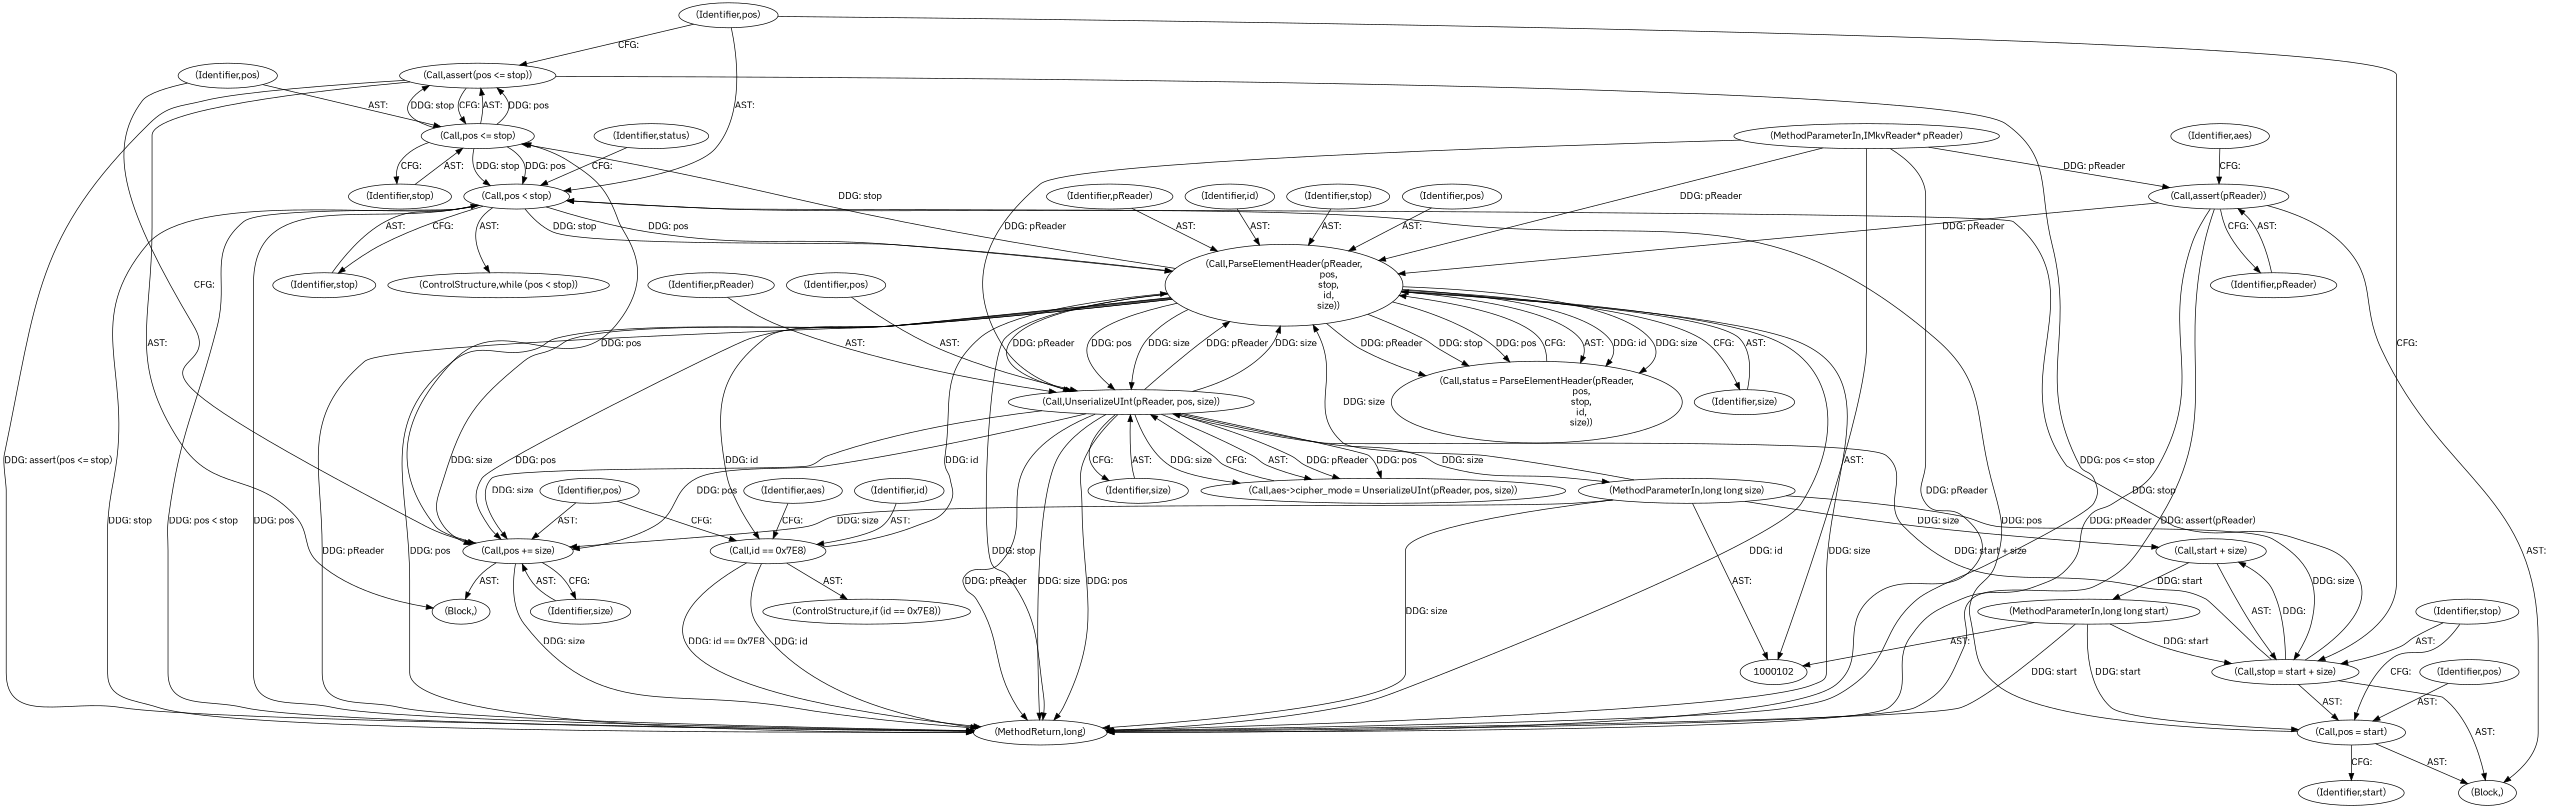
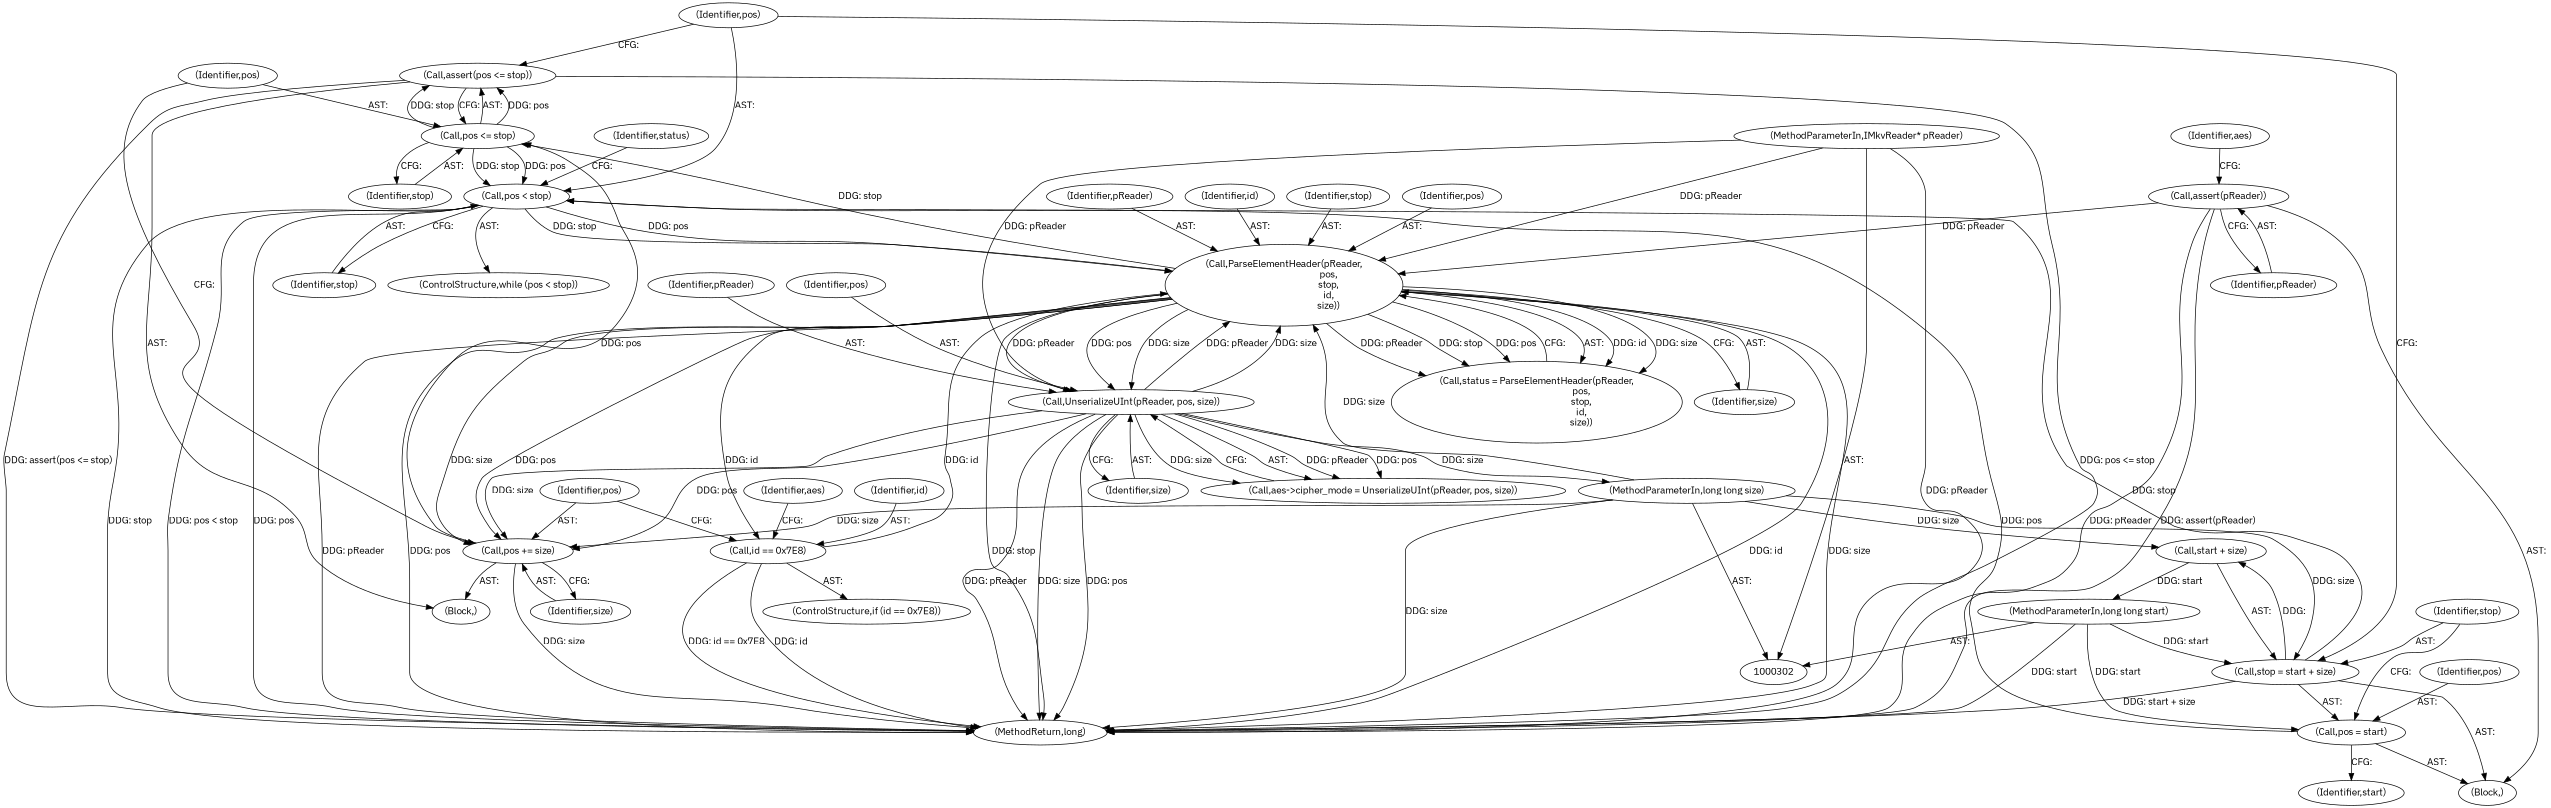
(2046, 167) -> none
(1774, 445) -> (1676, 722)
(1774, 672) -> (1774, 672)
